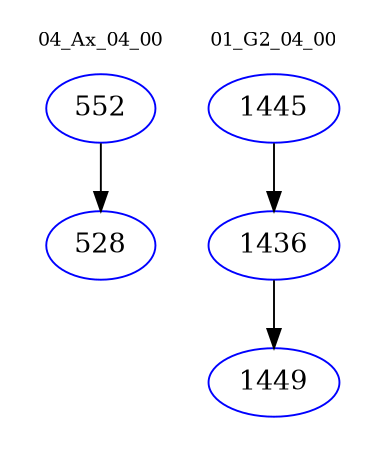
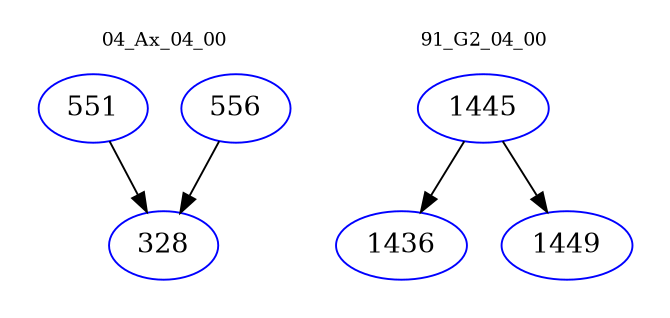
(274, 41) -> (484, 41)
none -> (93, 108)
(101, 108) -> (236, 108)
(101, 245) -> (164, 245)
(274, 305) -> (520, 168)
